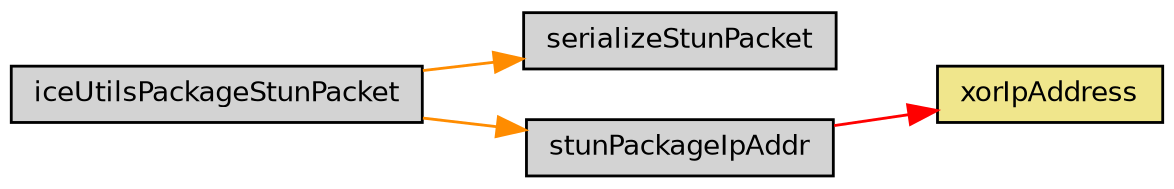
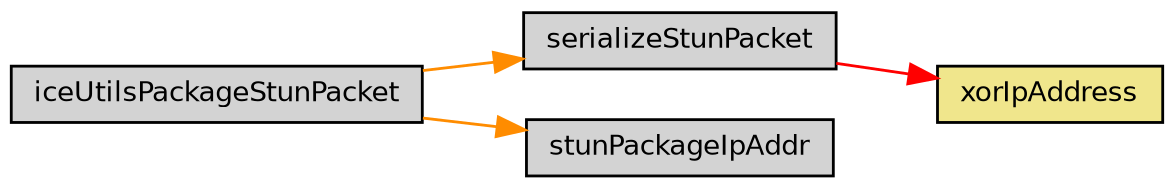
(871, 120) -> (873, 69)
